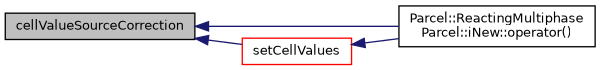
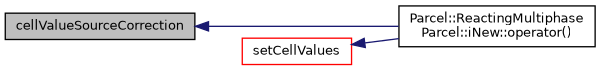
(225, 42) -> none
